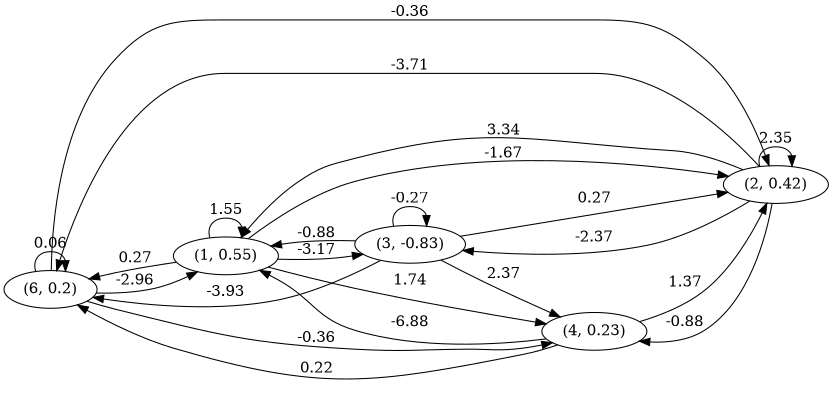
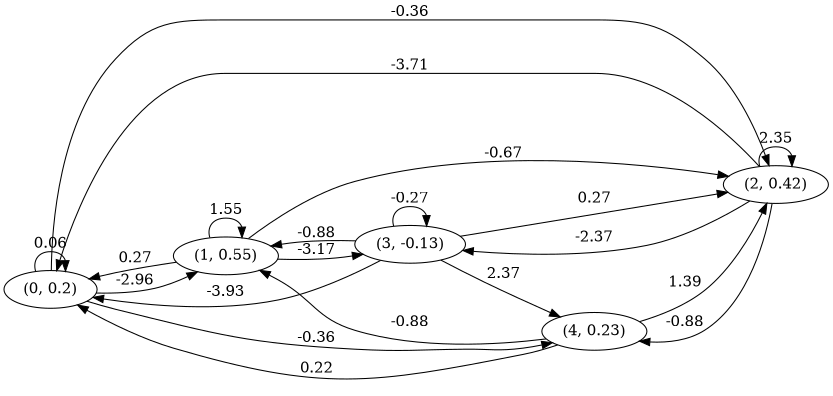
(484, 138) -> none
(504, 154) -> (504, 154)
(410, 244) -> (410, 244)
(685, 283) -> (685, 283)
(51, 289) -> (51, 289)
(401, 298) -> none
(410, 322) -> (410, 322)
